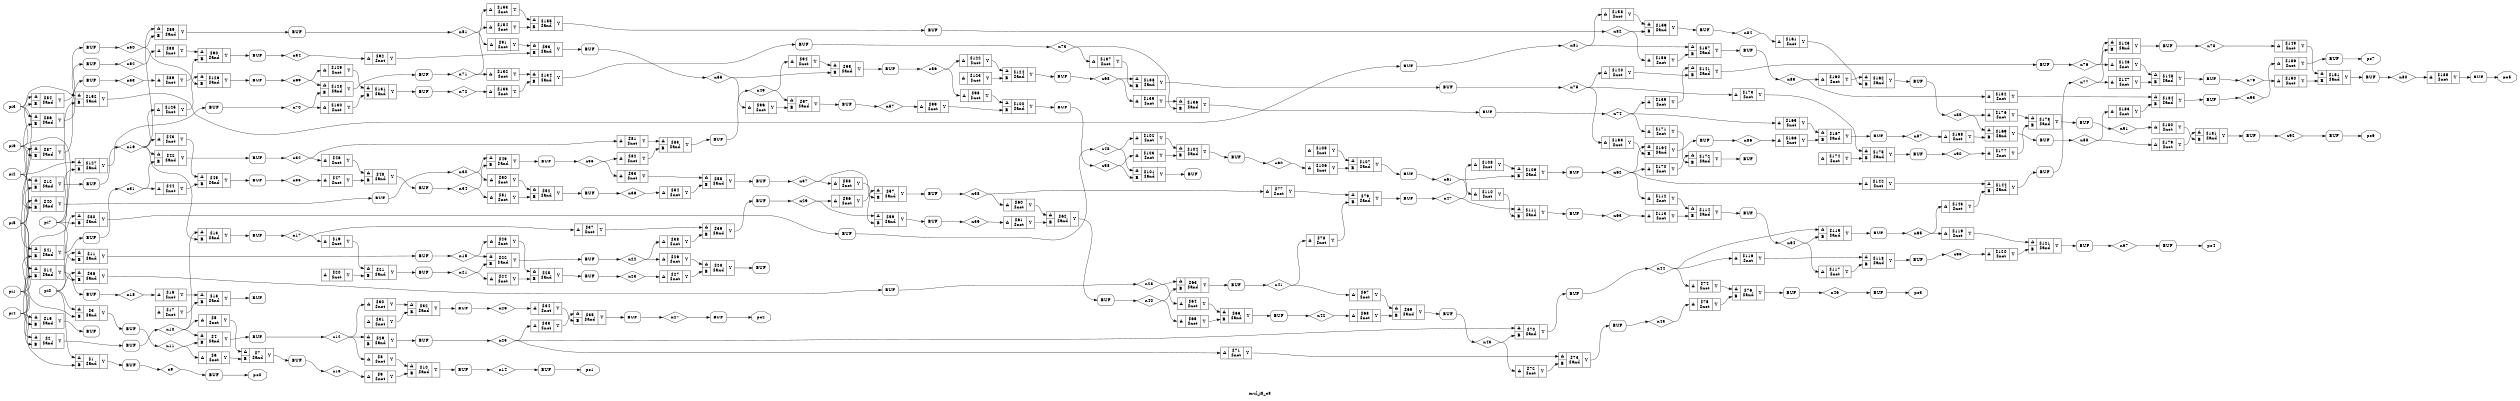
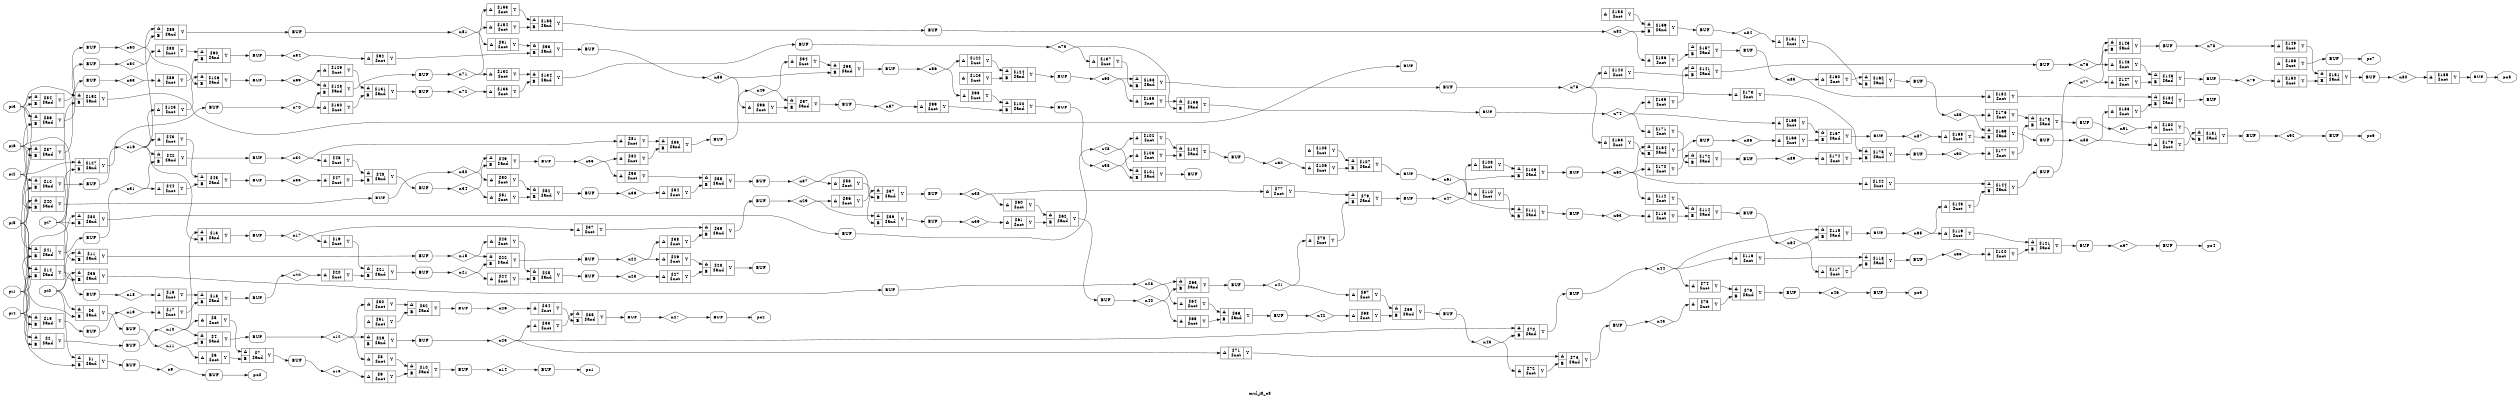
(1575, 46) -> none
(2251, 98) -> none
none -> (1792, 159)
none -> (297, 275)
none -> (131, 312)
